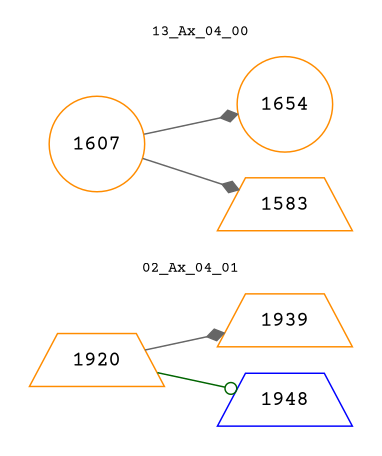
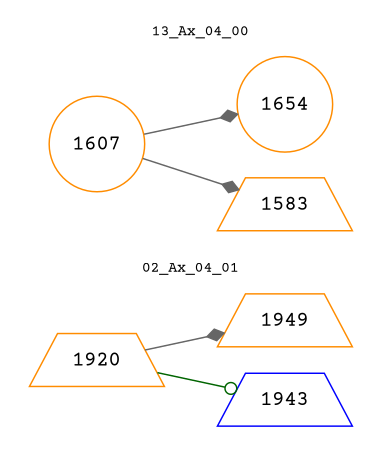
(285, 320) -> (285, 320)
(285, 400) -> (285, 400)
